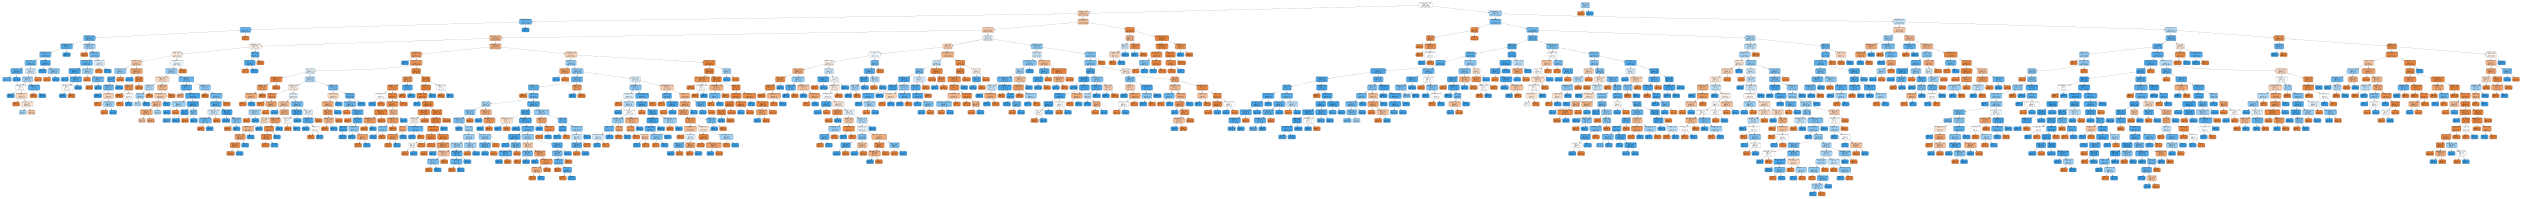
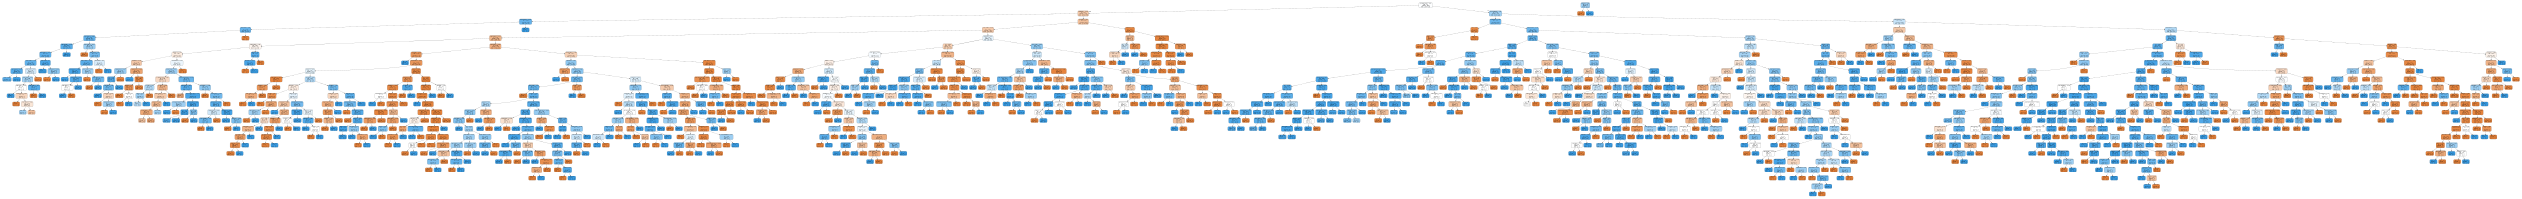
(704, 129) -> (704, 129)
